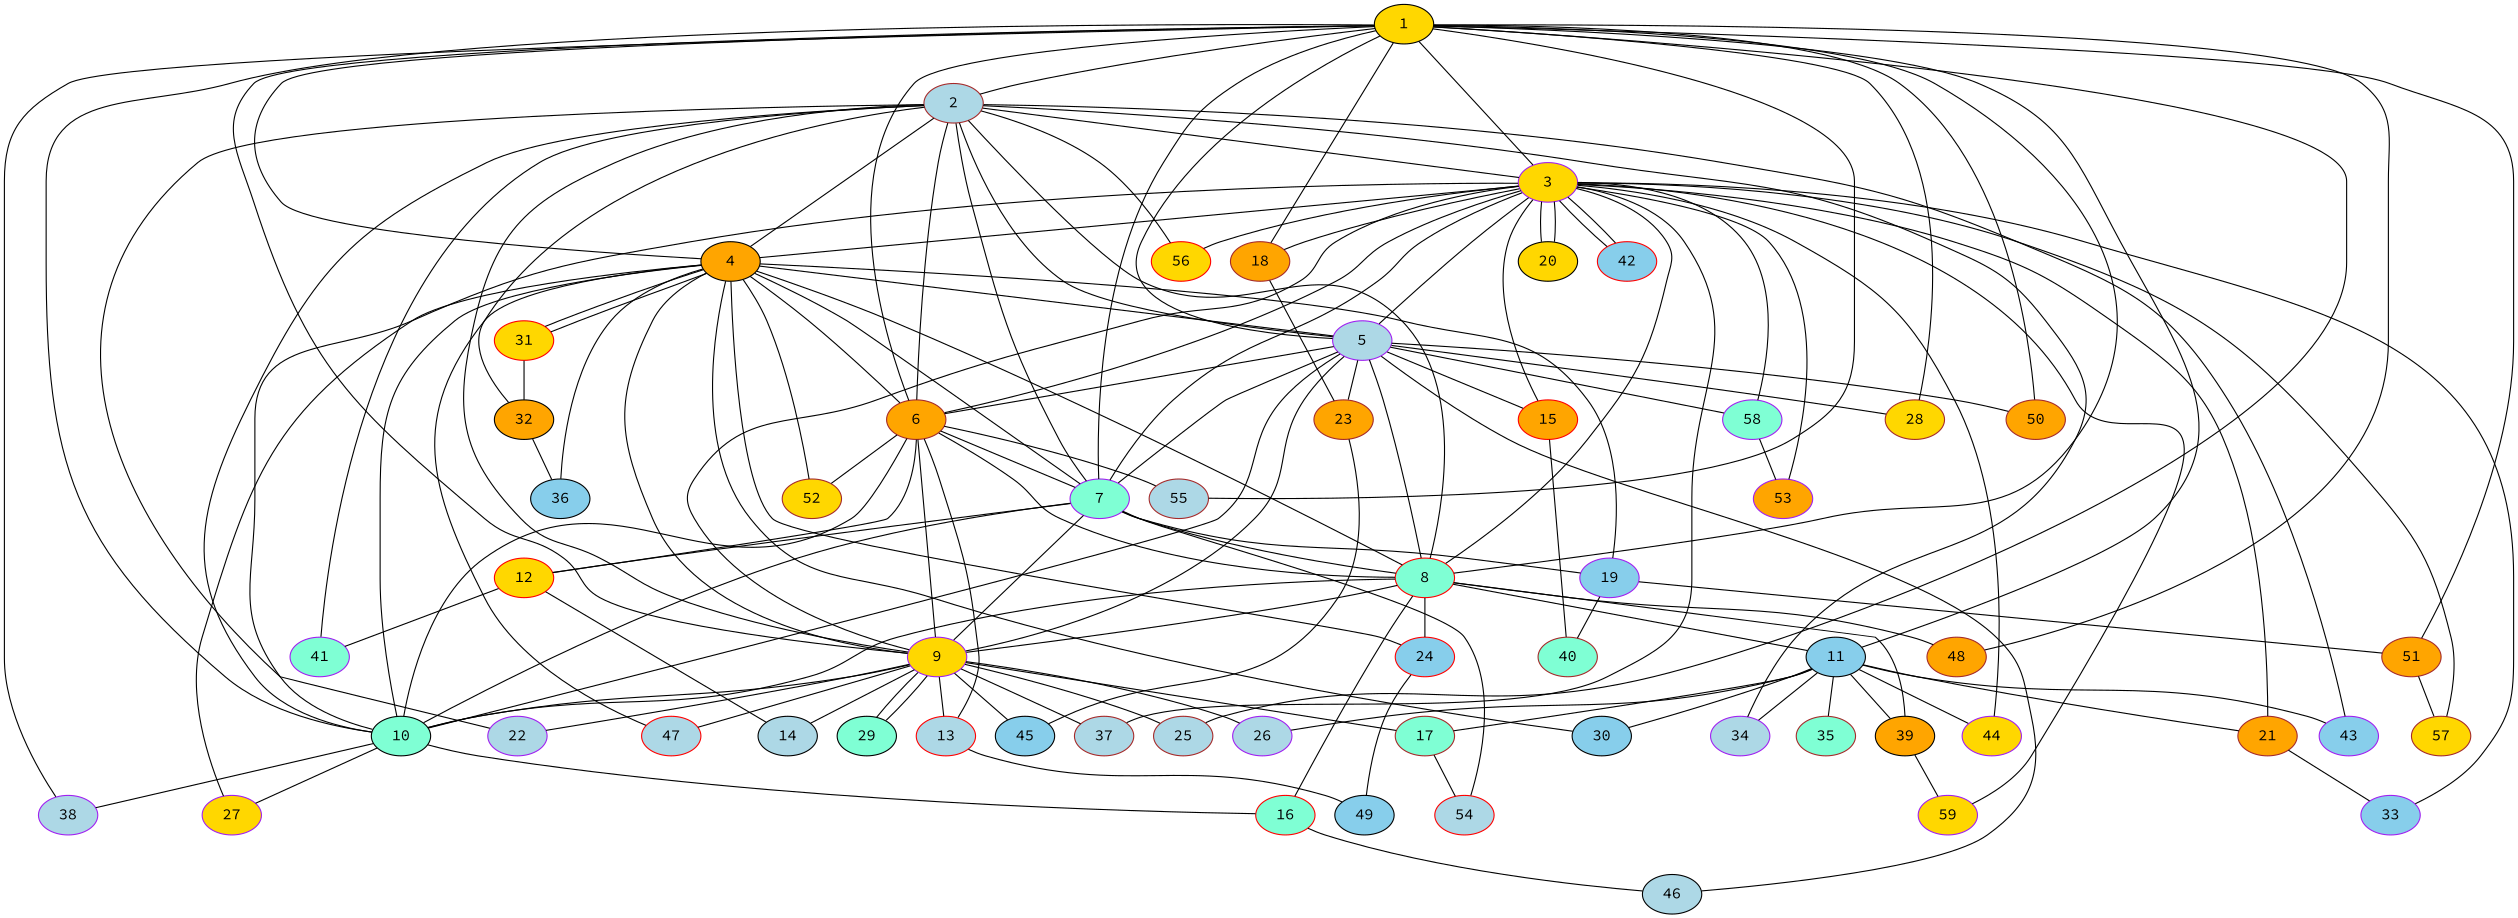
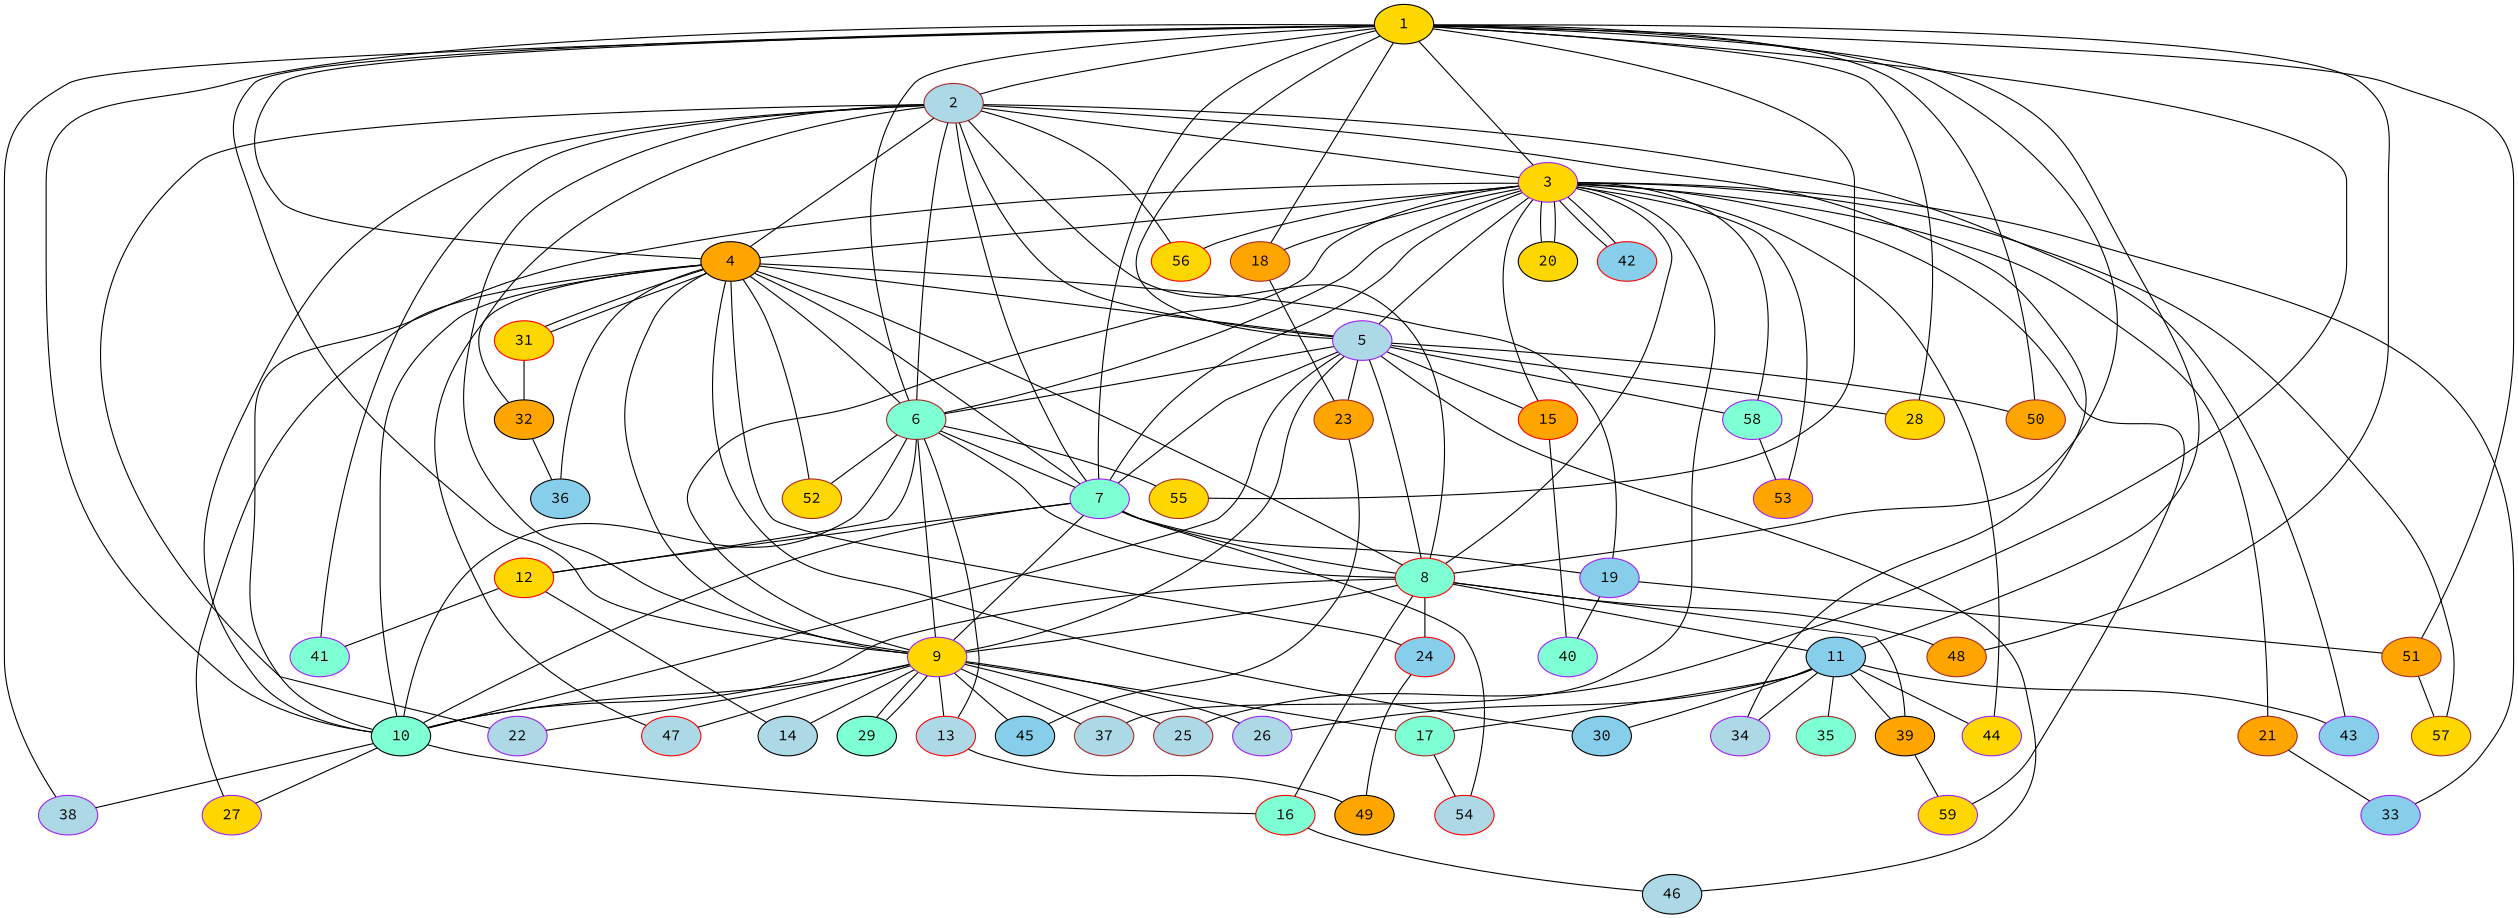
(916, 420) -> (916, 420)
(1179, 499) -> (1179, 499)
(1568, 657) -> (1568, 657)
(2050, 701) -> none
(1364, 815) -> (1364, 815)
